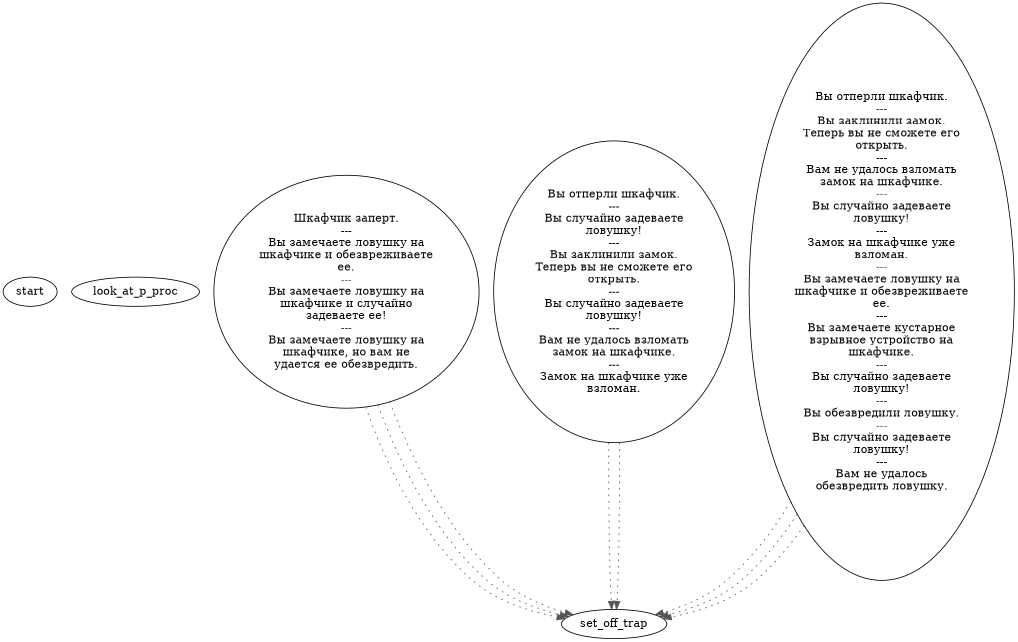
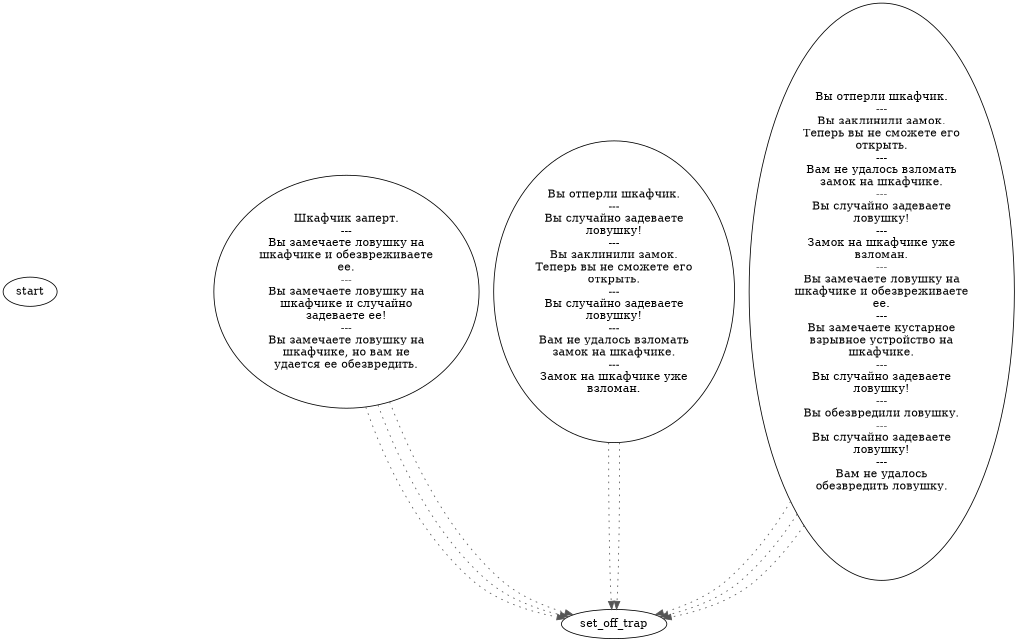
(136, 292) -> none
